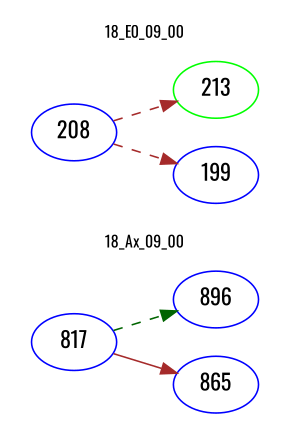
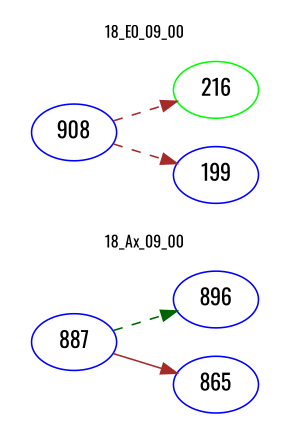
(216, 90) -> (216, 90)
(74, 132) -> (74, 132)
(74, 342) -> (74, 342)
